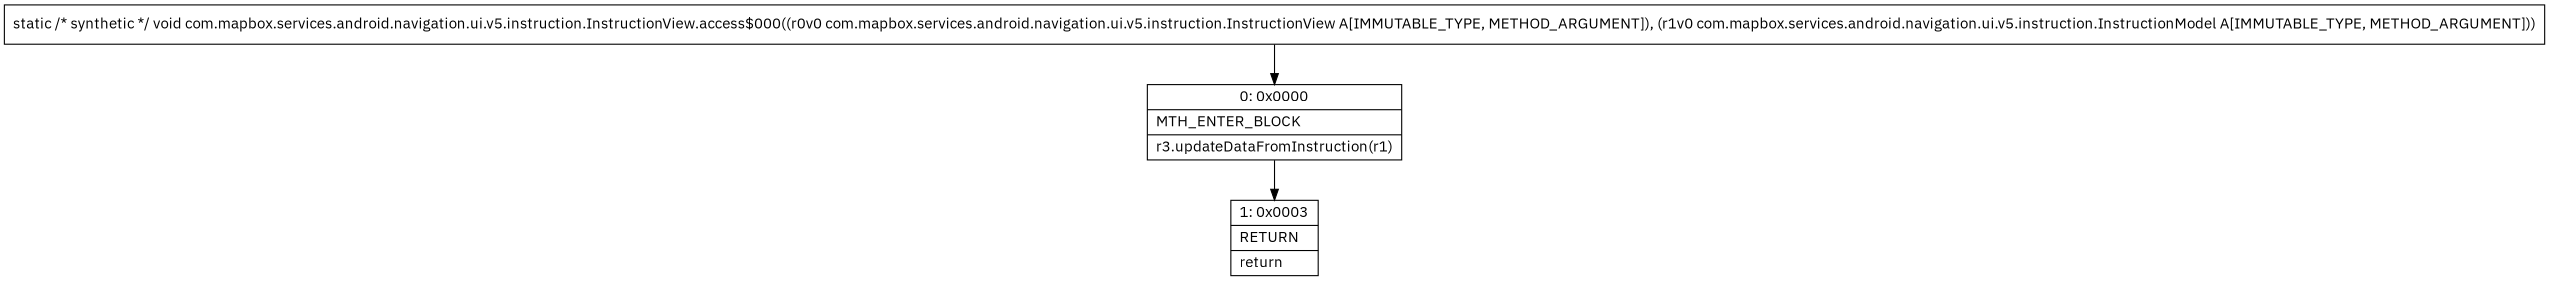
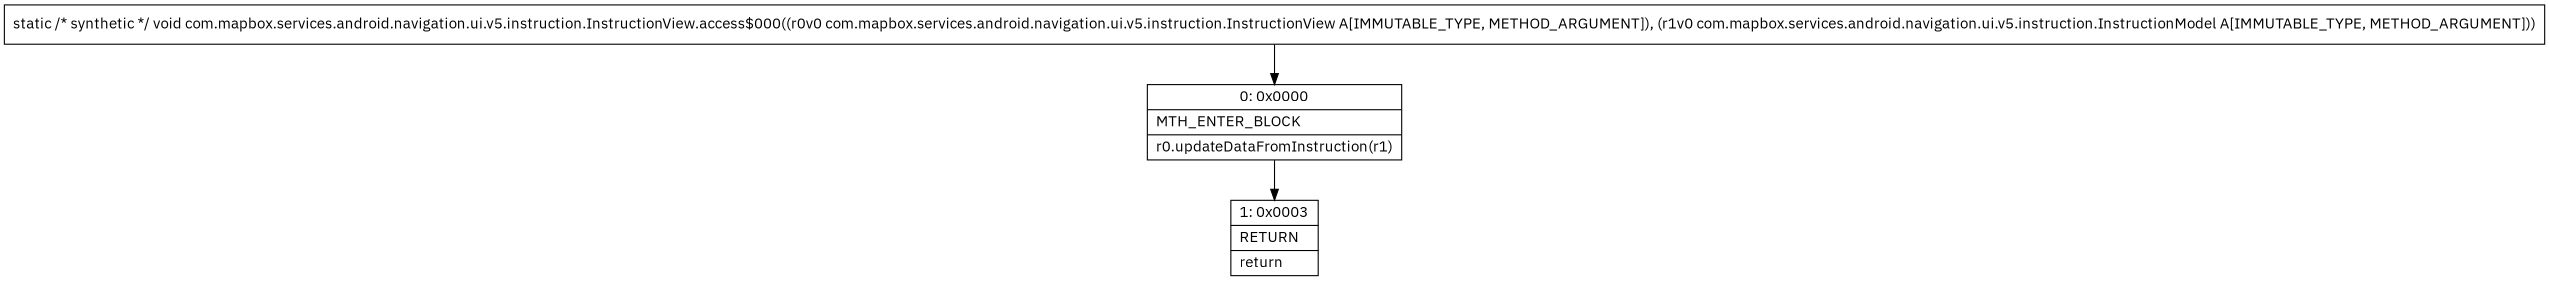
(1275, 147) -> (1275, 147)
